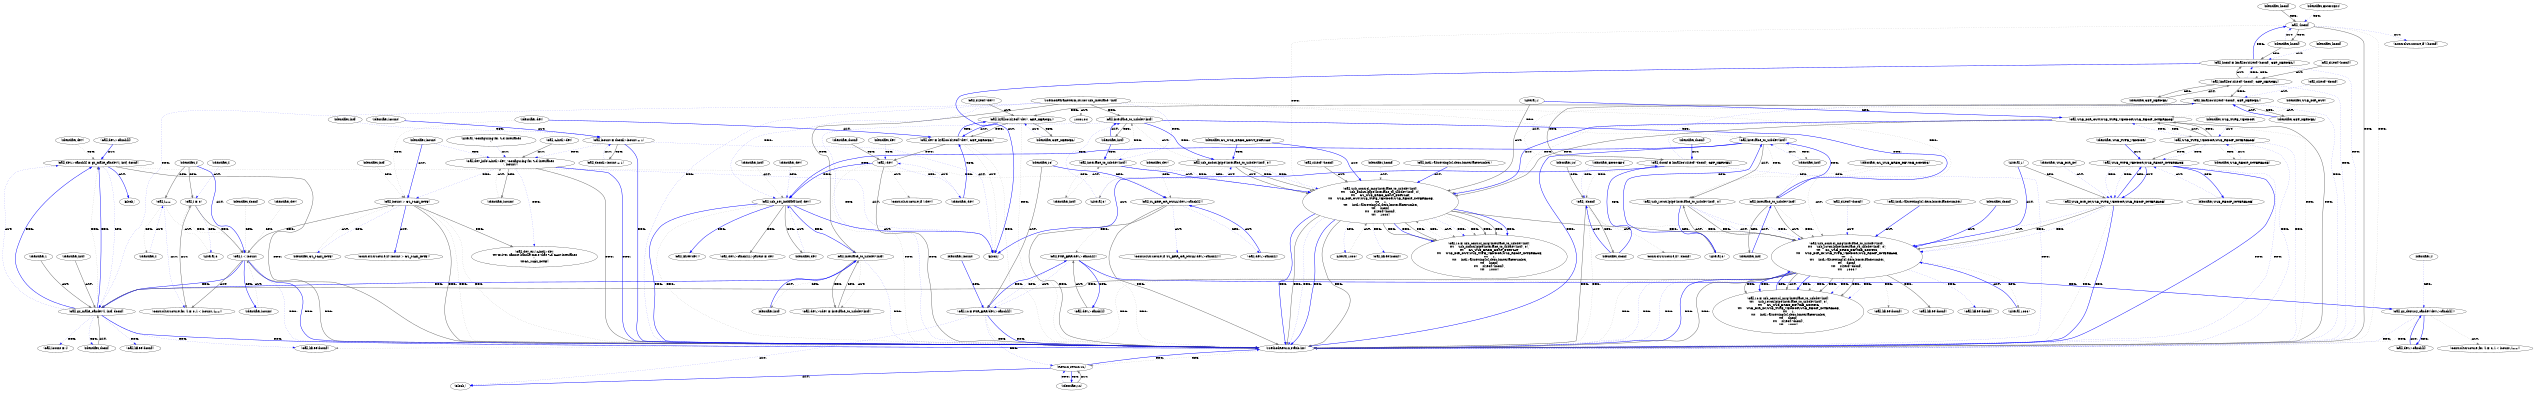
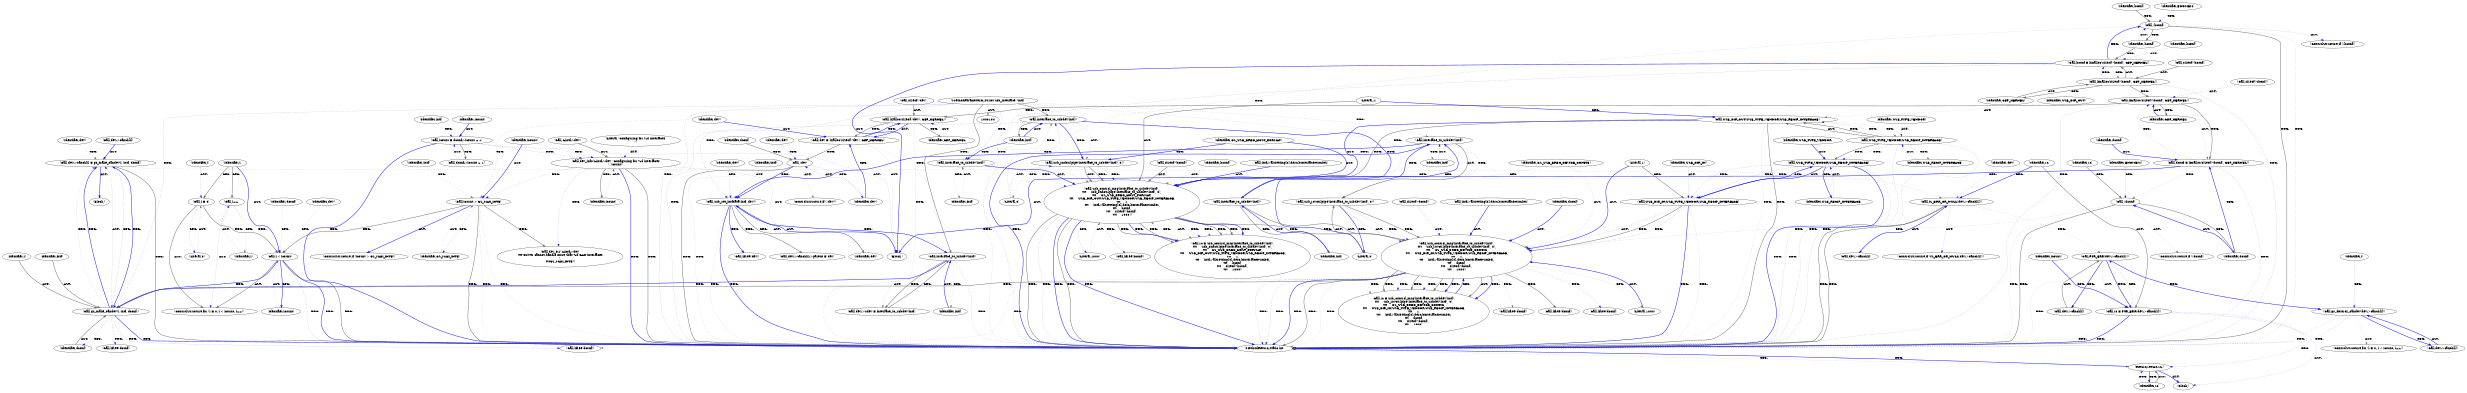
(56, 348) -> none
